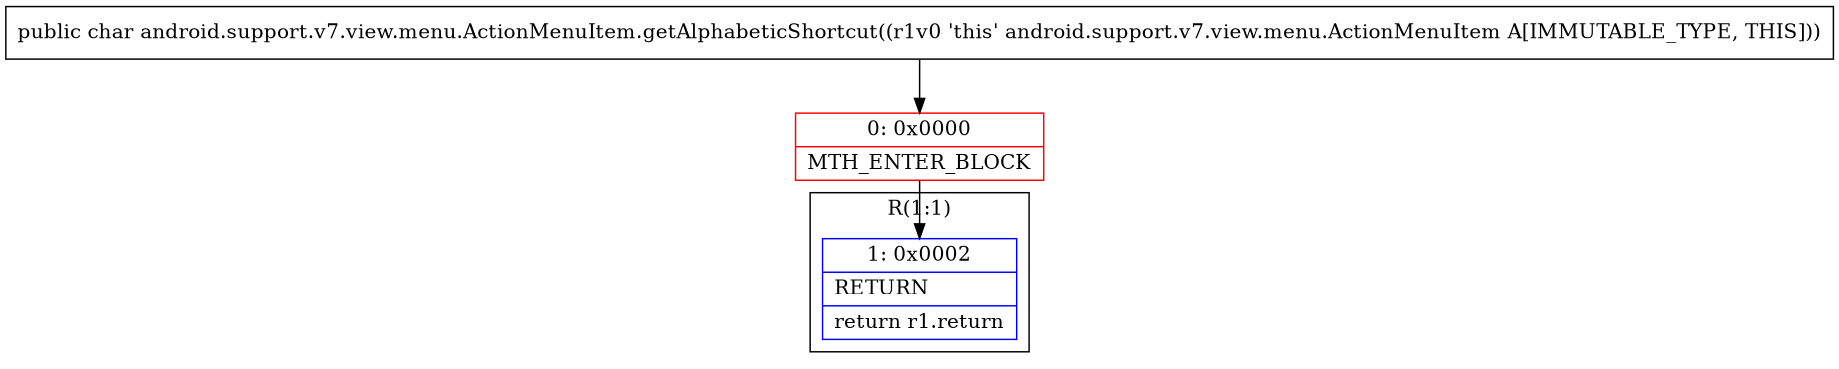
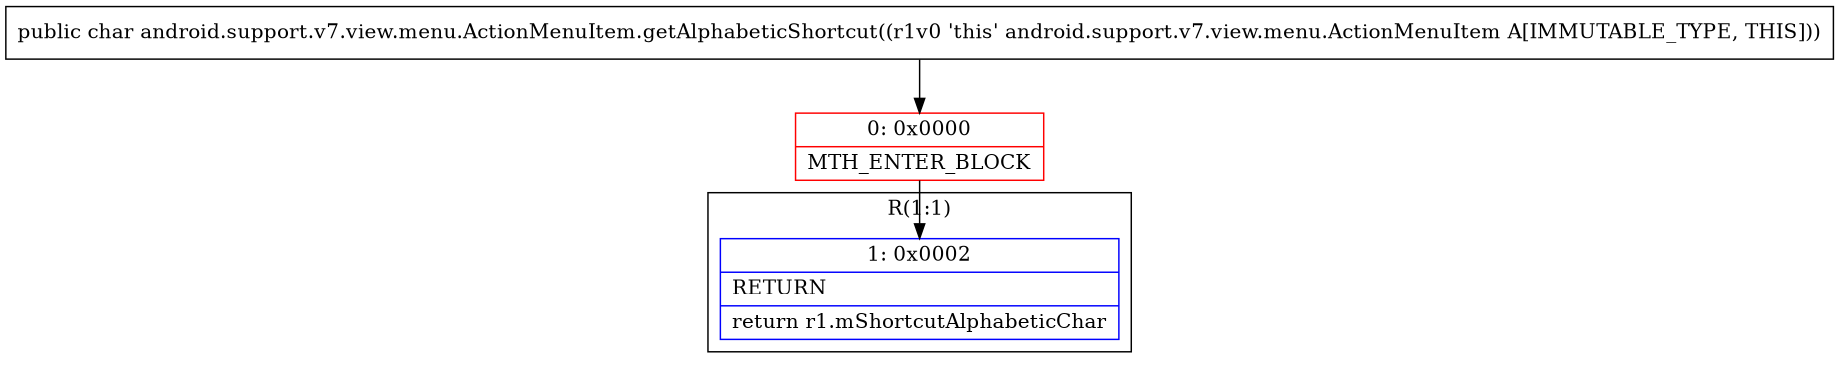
(920, 322) -> (920, 322)
